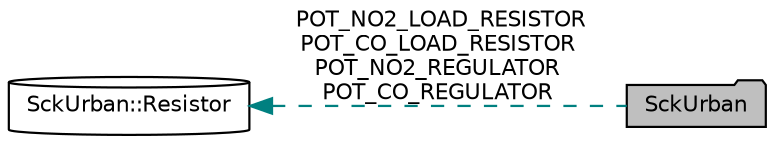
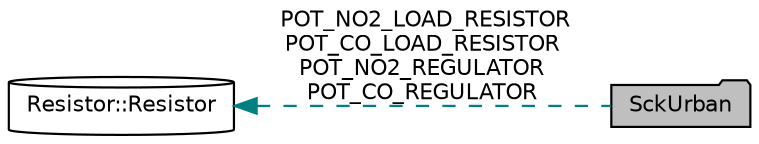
(129, 106) -> (121, 106)
